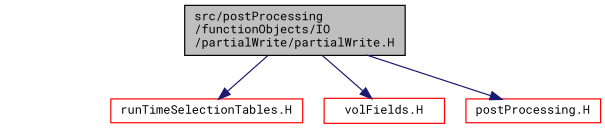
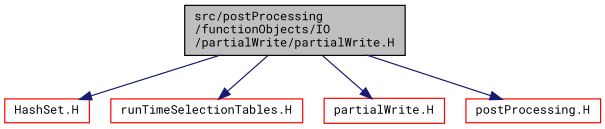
none -> (47, 111)
(384, 111) -> (384, 111)
